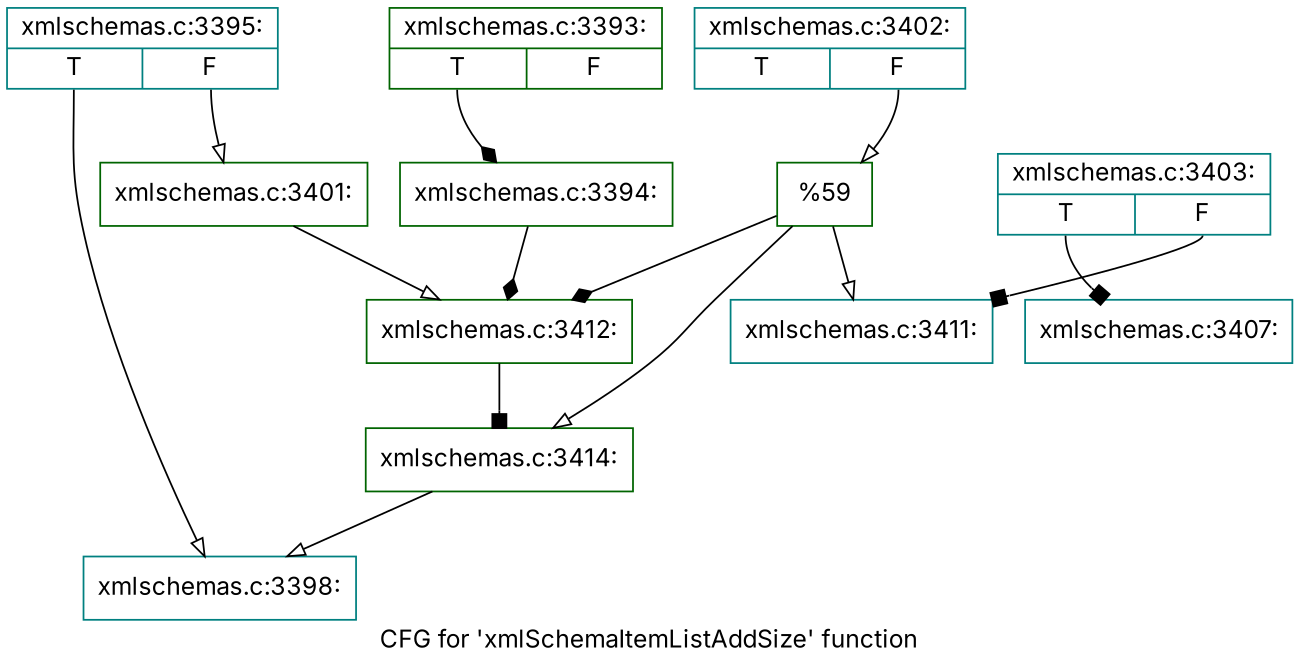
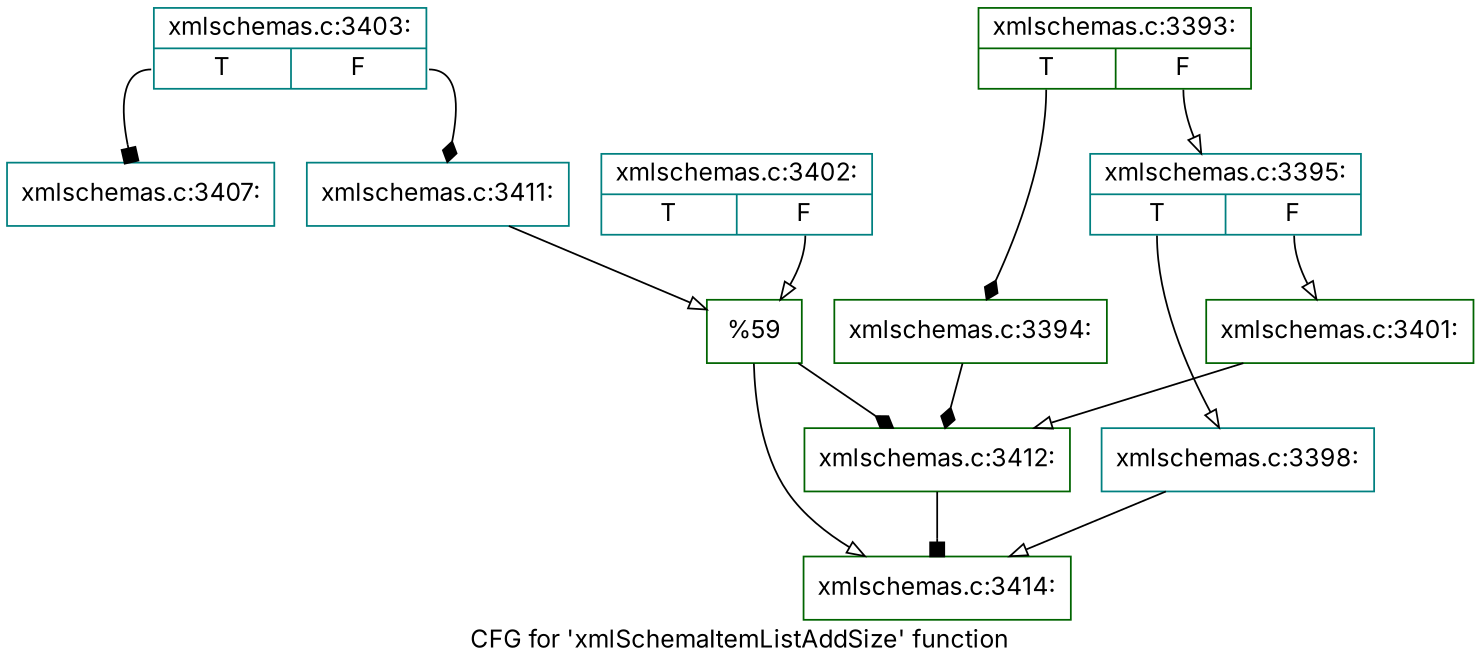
none -> (1186, 114)
(841, 254) -> (600, 264)
(1108, 270) -> (455, 98)
(368, 520) -> (1096, 520)
